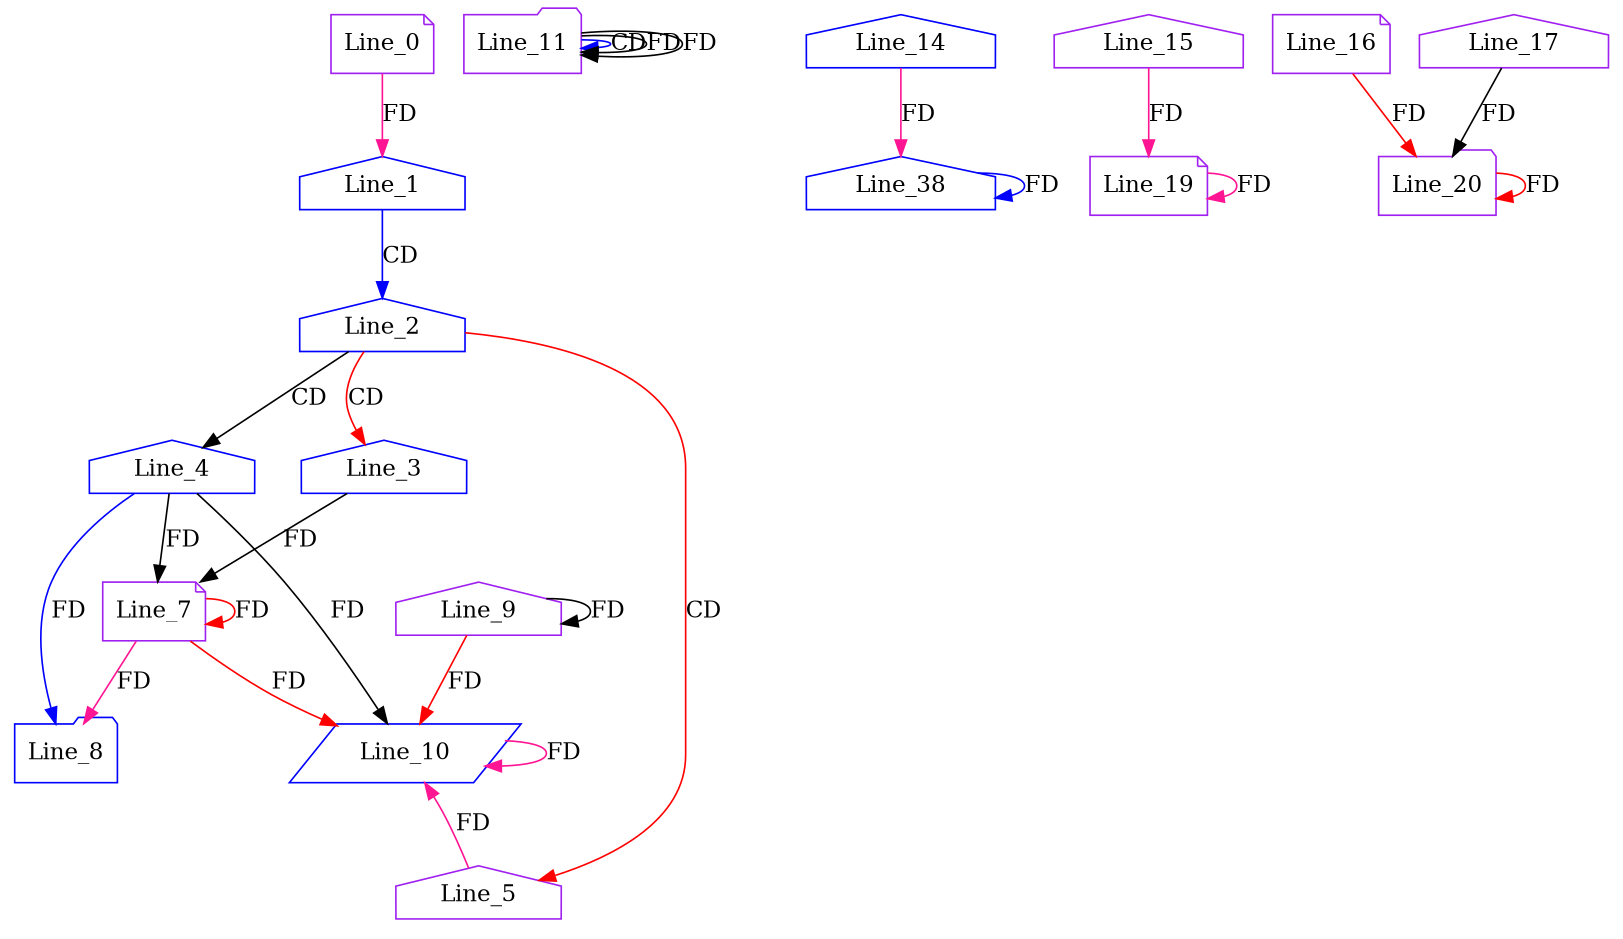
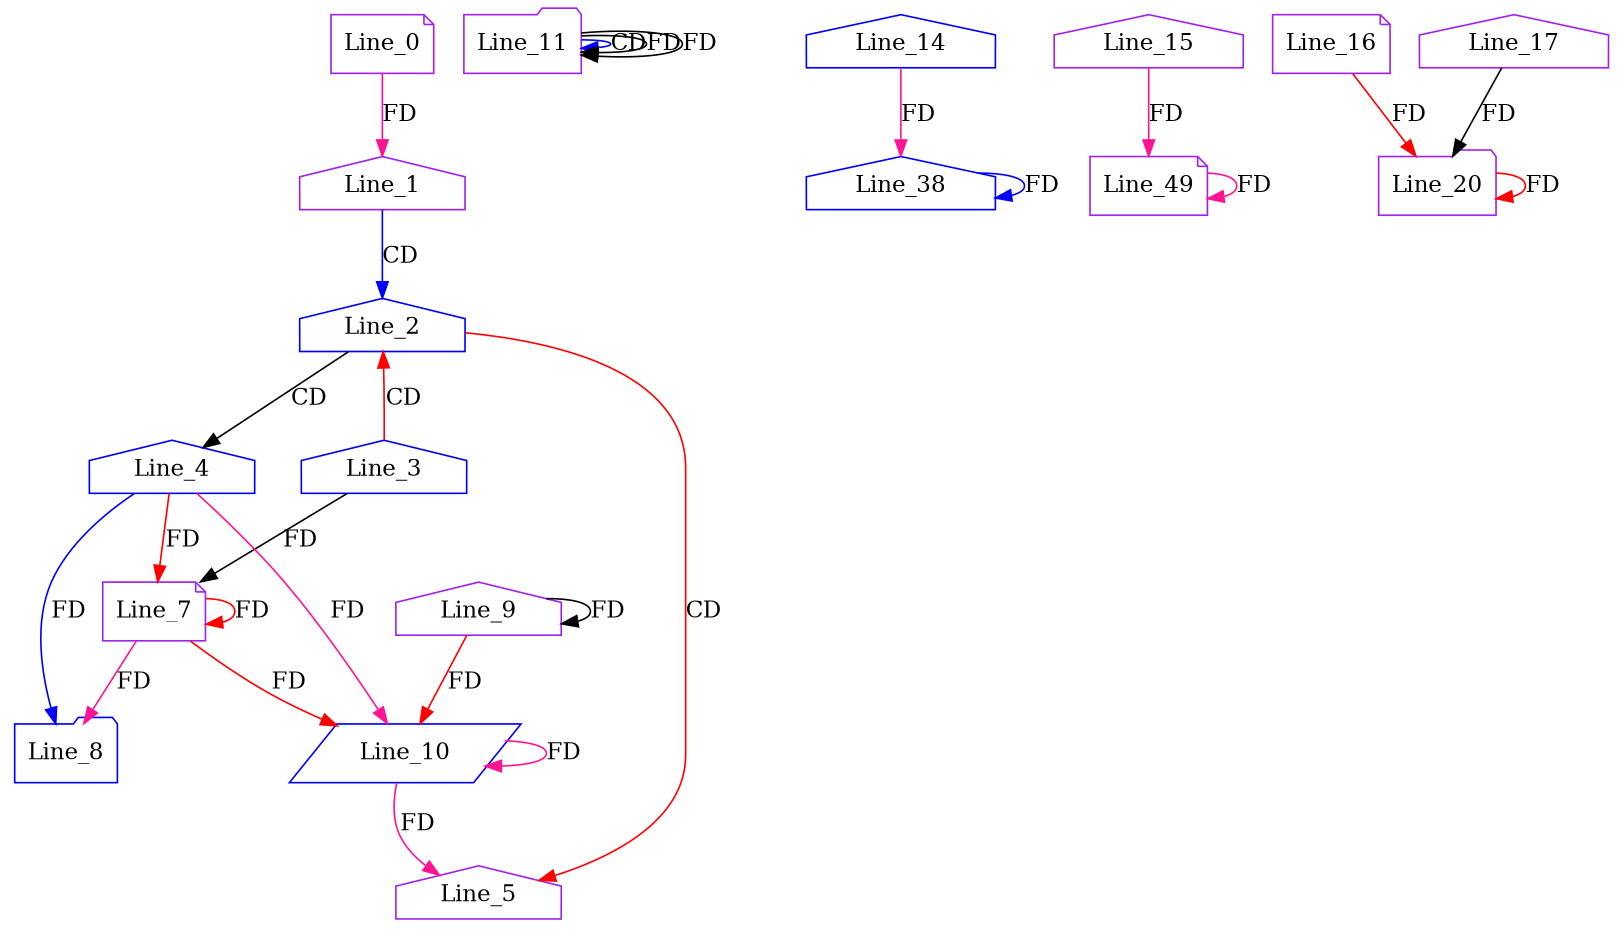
(382, 186) -> (382, 186)
(1149, 186) -> (1149, 186)
(347, 390) -> (384, 404)
(164, 529) -> (164, 529)
(295, 595) -> (295, 595)
(453, 832) -> (397, 829)
